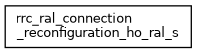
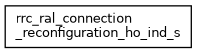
(98, 27) -> (98, 27)
